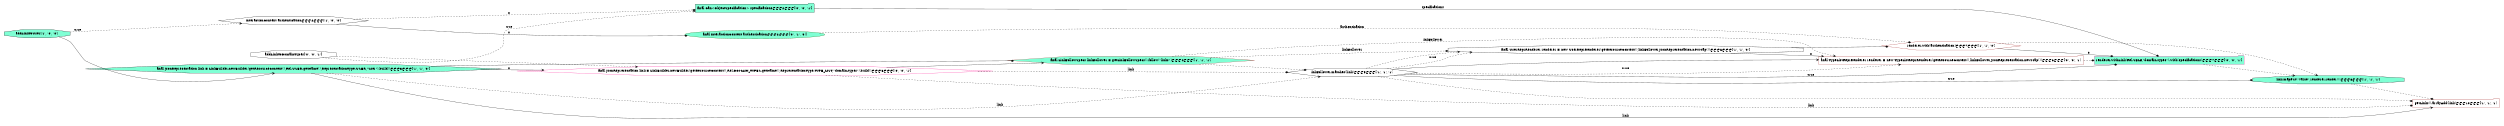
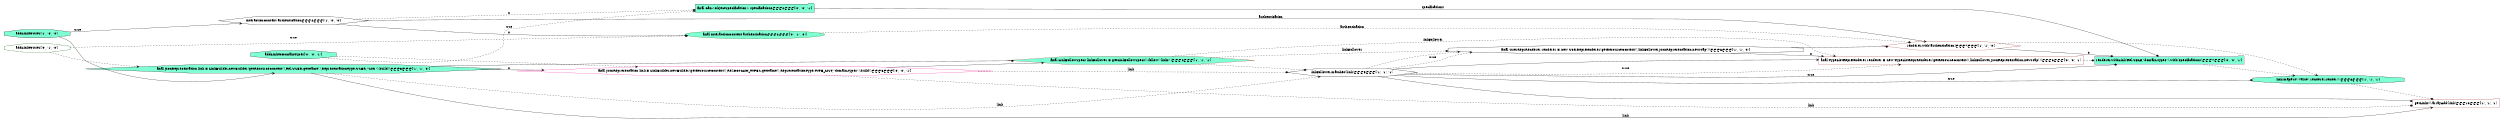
none -> (1145, 19)
(155, 28) -> (155, 28)
none -> (37, 48)
(293, 55) -> (293, 55)
(1893, 99) -> (1893, 99)
